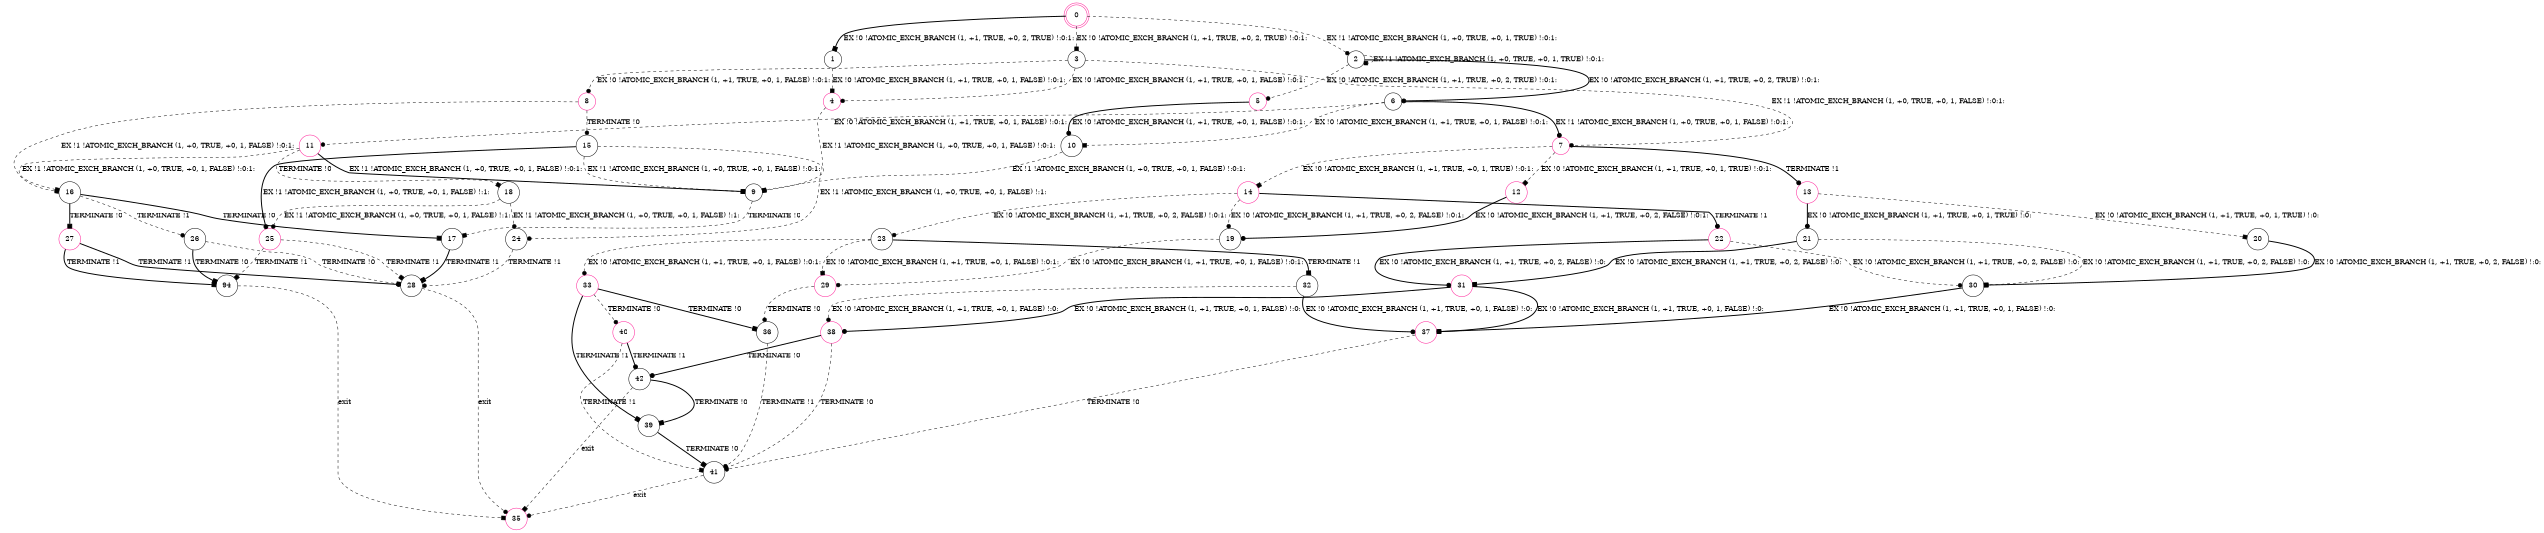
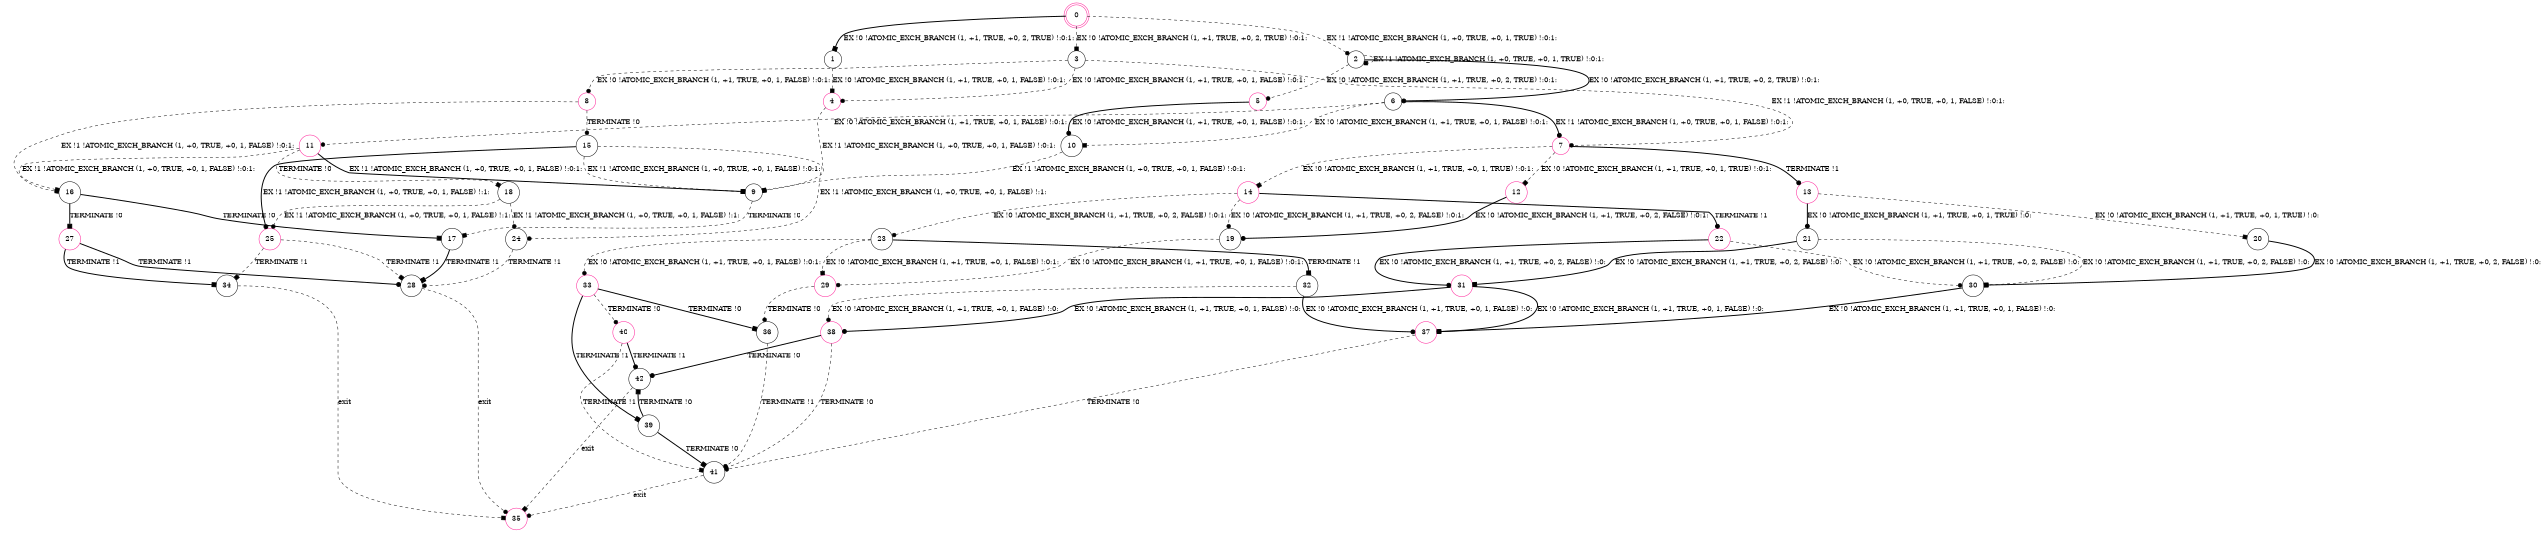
(195, 239) -> none
(227, 286) -> (227, 286)
(691, 397) -> (639, 406)
